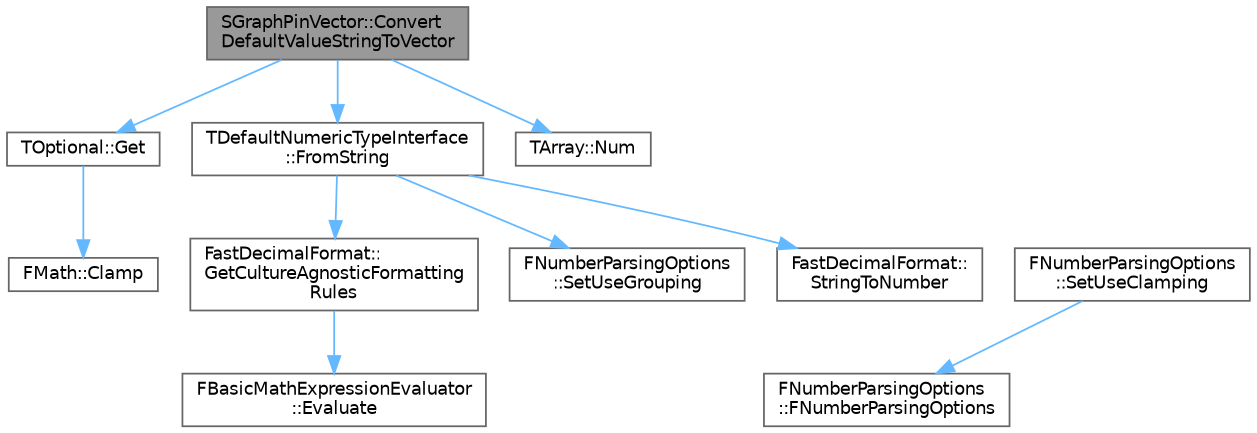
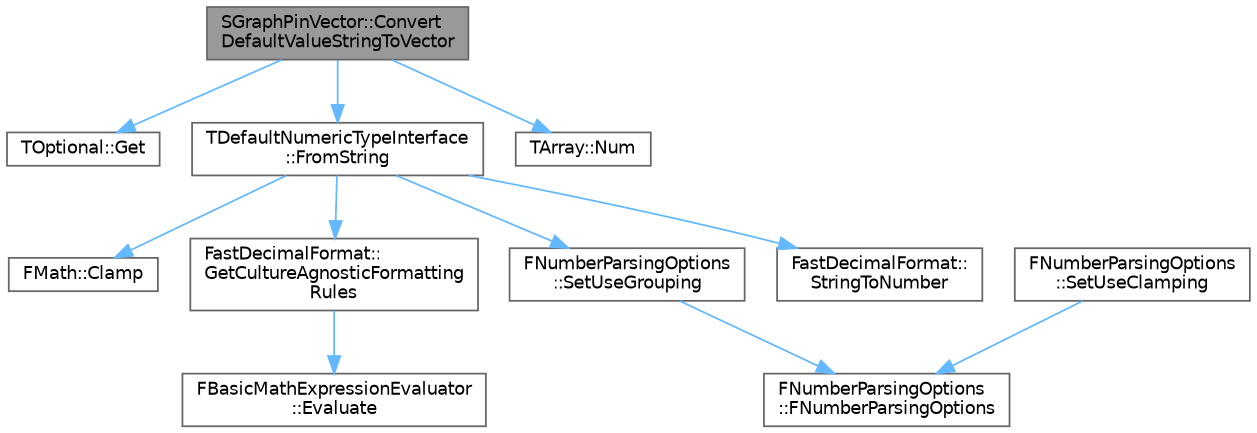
(83, 203) -> (209, 213)
none -> (749, 334)
